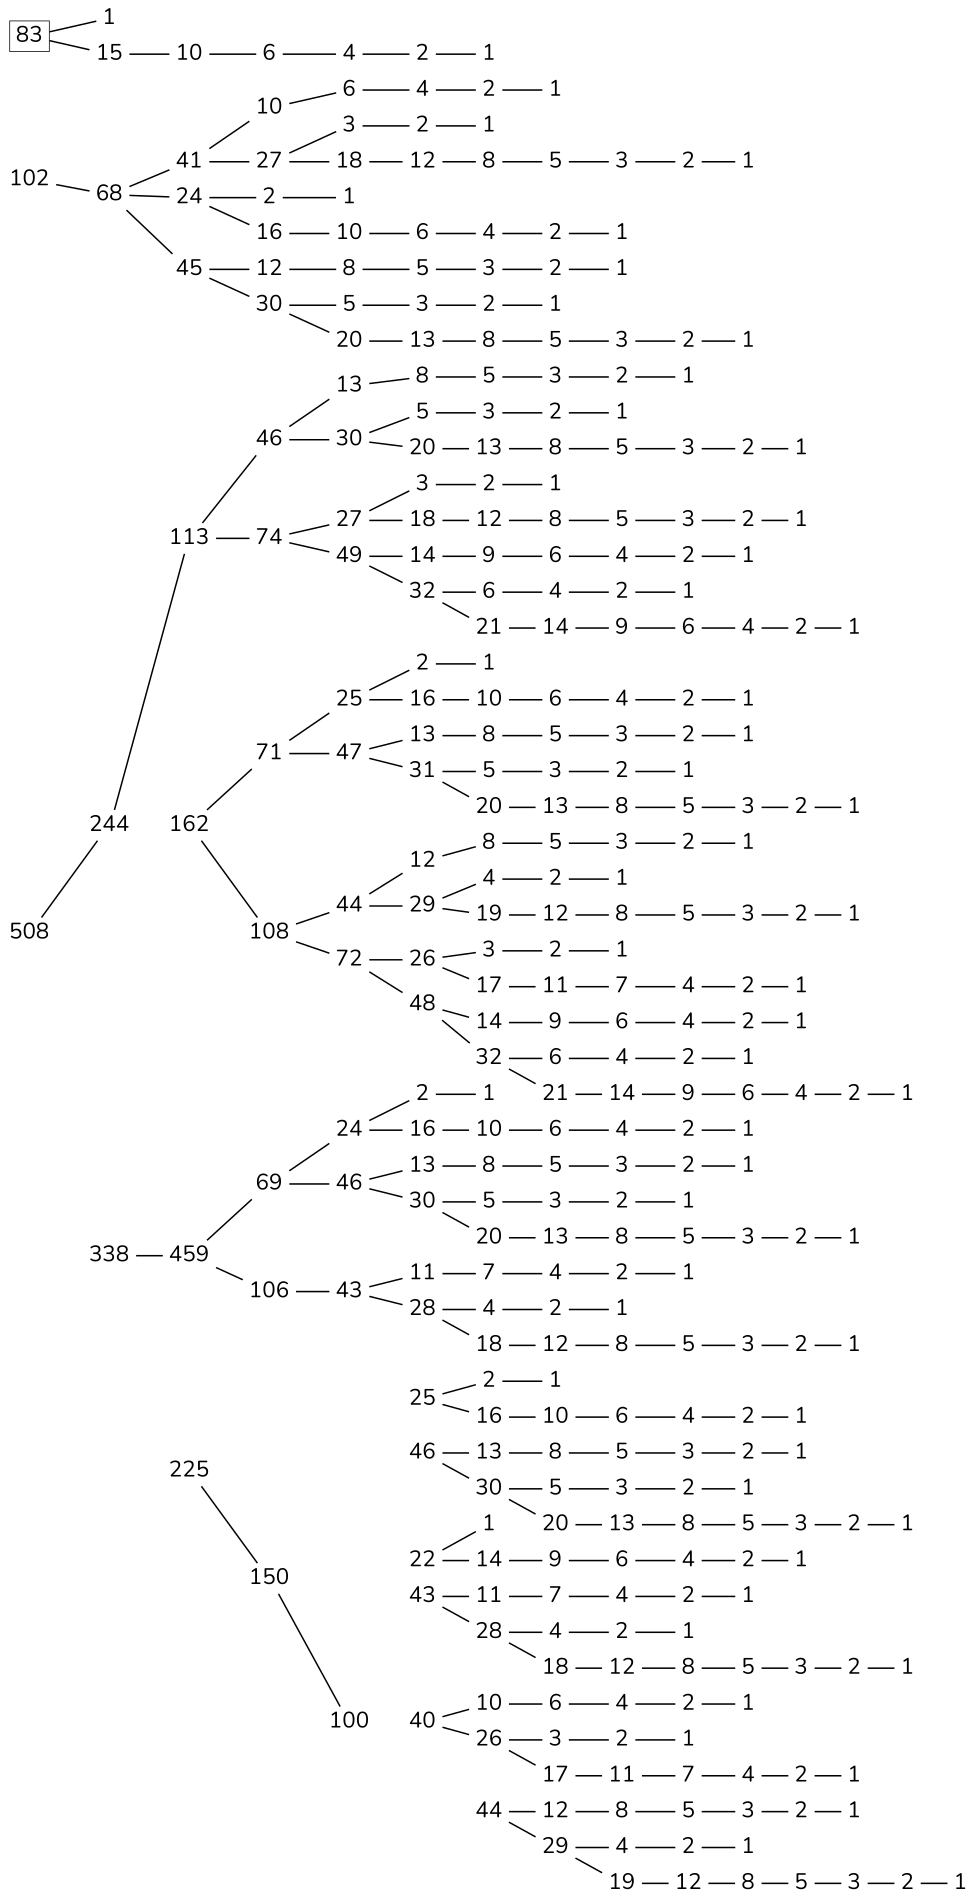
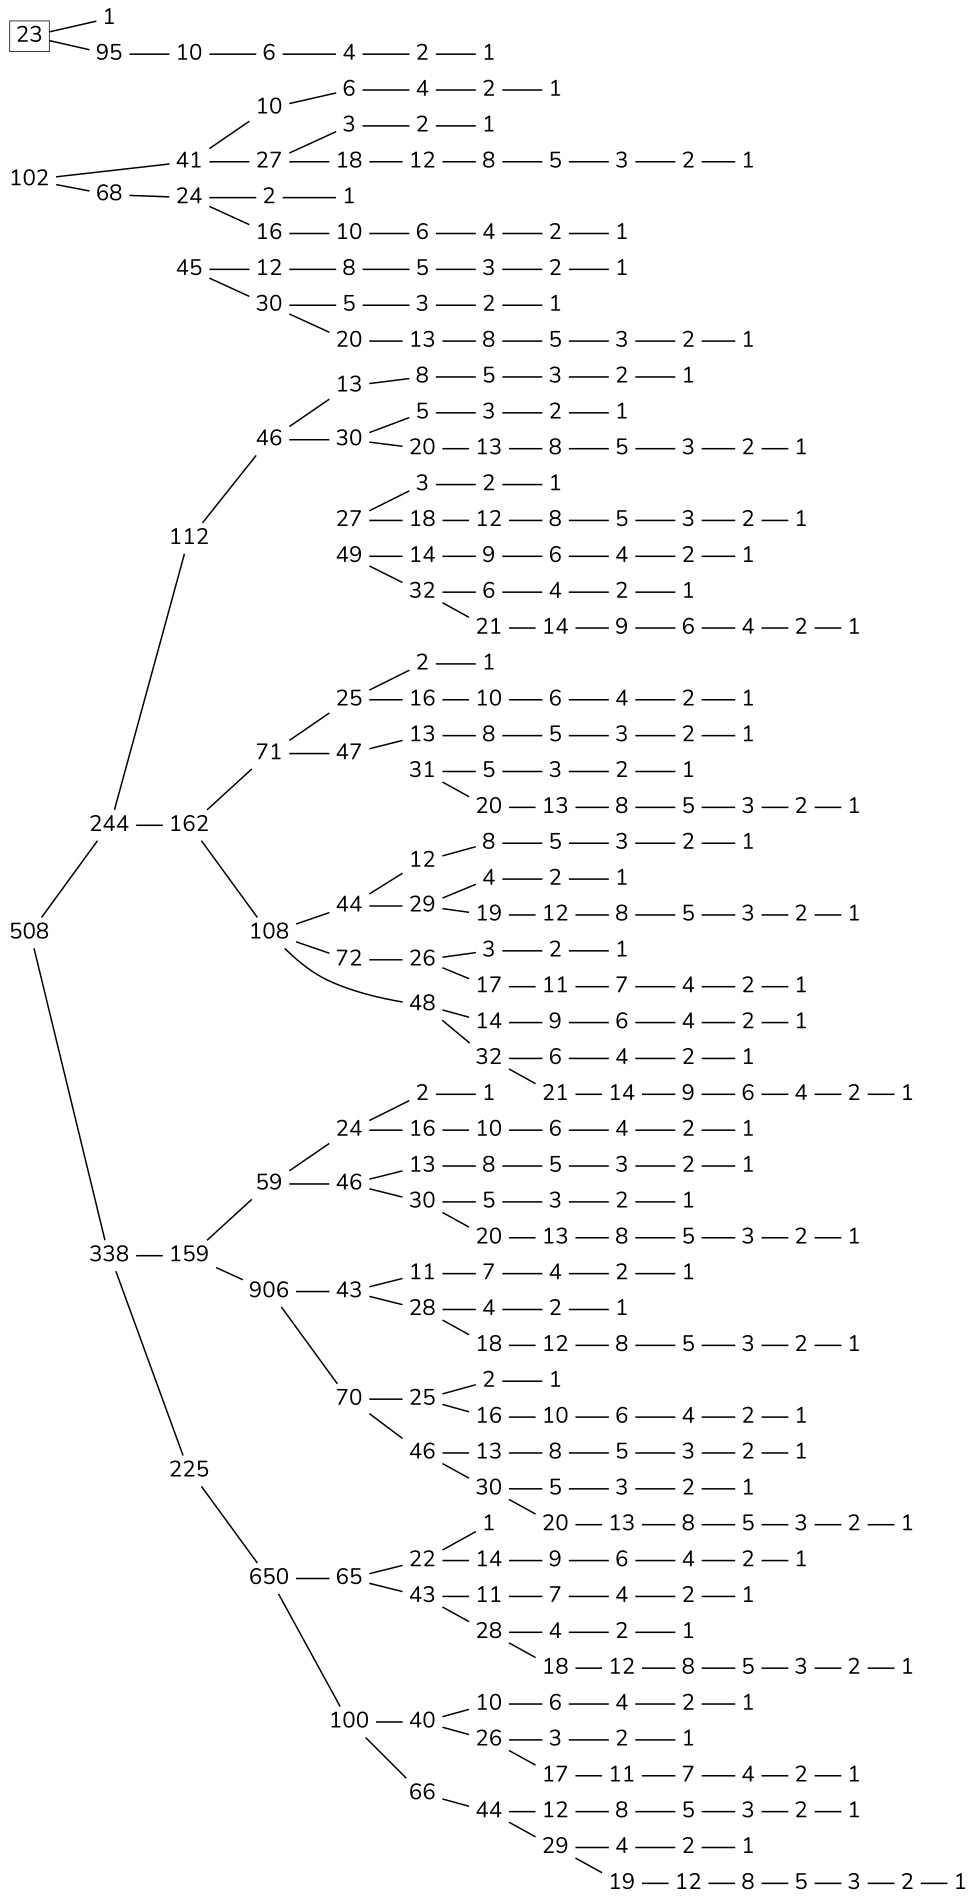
(30, 36) -> (30, 36)
(109, 54) -> (109, 54)
(149, 178) -> (113, 170)
(149, 232) -> none
(189, 538) -> (189, 538)
(269, 538) -> none
(386, 763) -> none
none -> (149, 825)
(386, 982) -> (339, 985)
none -> (69, 1094)
(269, 1184) -> (269, 1184)
(189, 1256) -> (189, 1256)
(269, 1292) -> (269, 1292)
none -> (149, 1363)
none -> (349, 1399)
(269, 1579) -> (269, 1579)
none -> (349, 1579)
none -> (389, 1722)
none -> (423, 1794)
